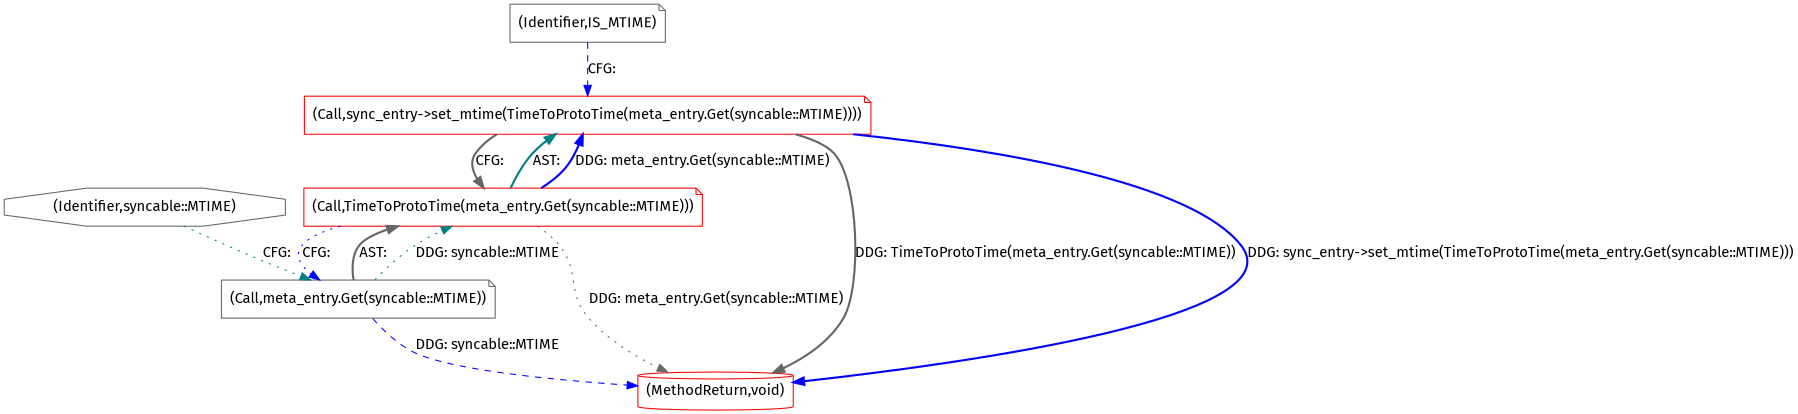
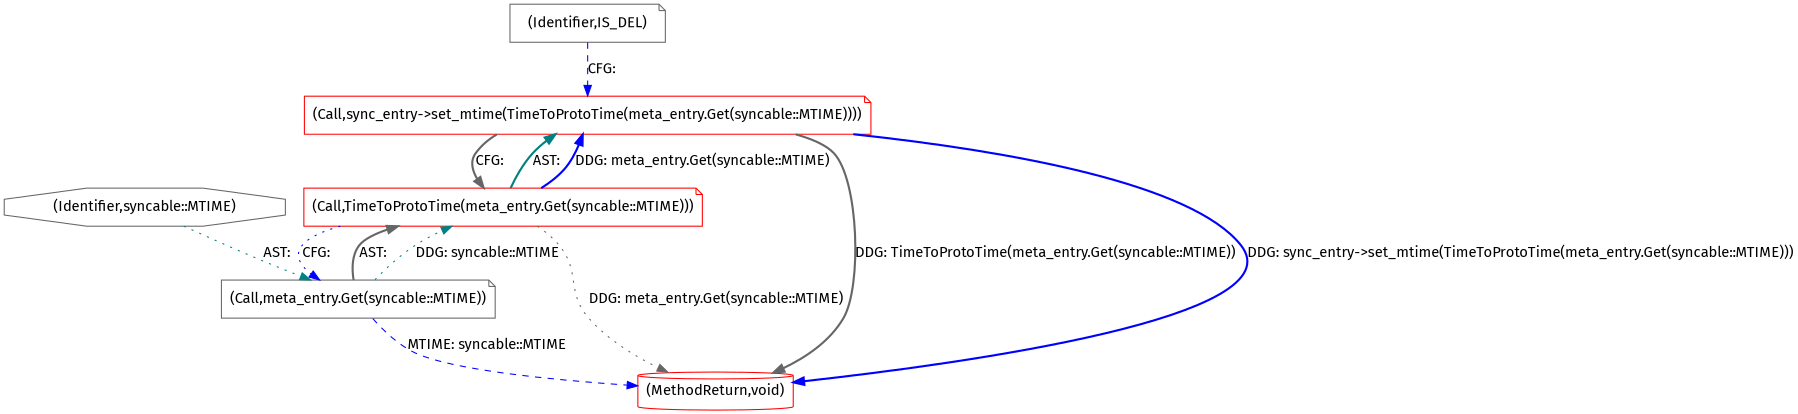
(588, 23) -> (588, 23)
(279, 253) -> (279, 253)
(487, 345) -> (487, 345)
